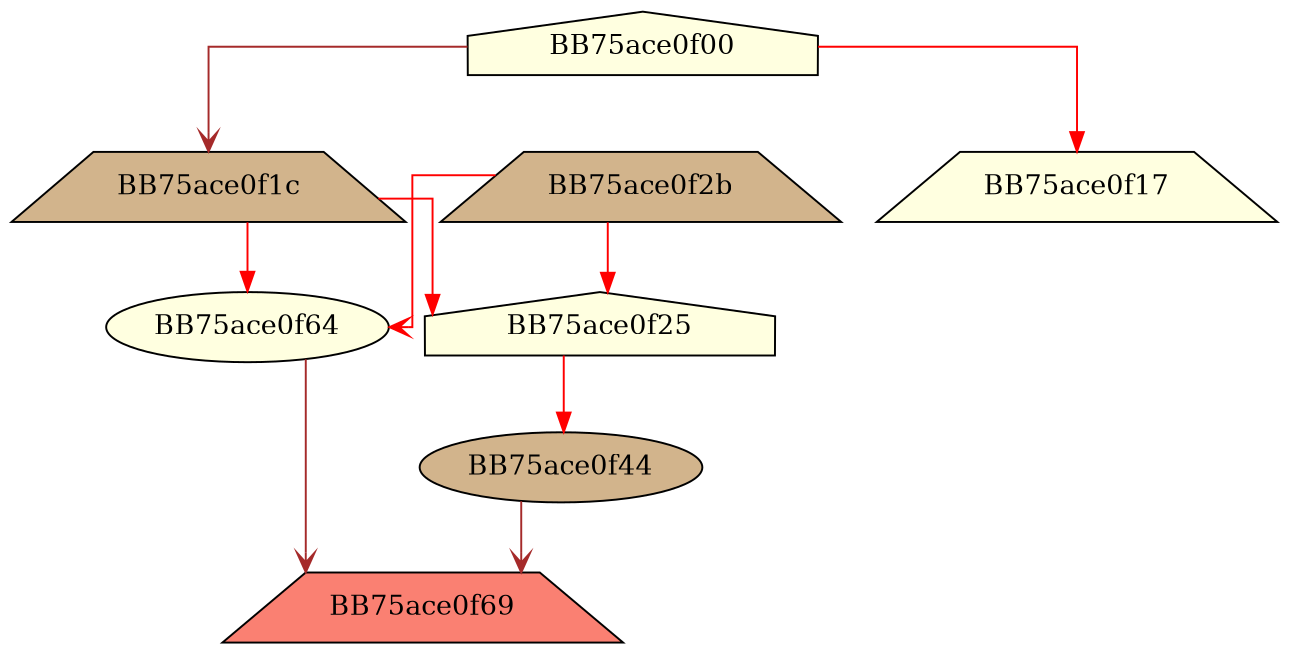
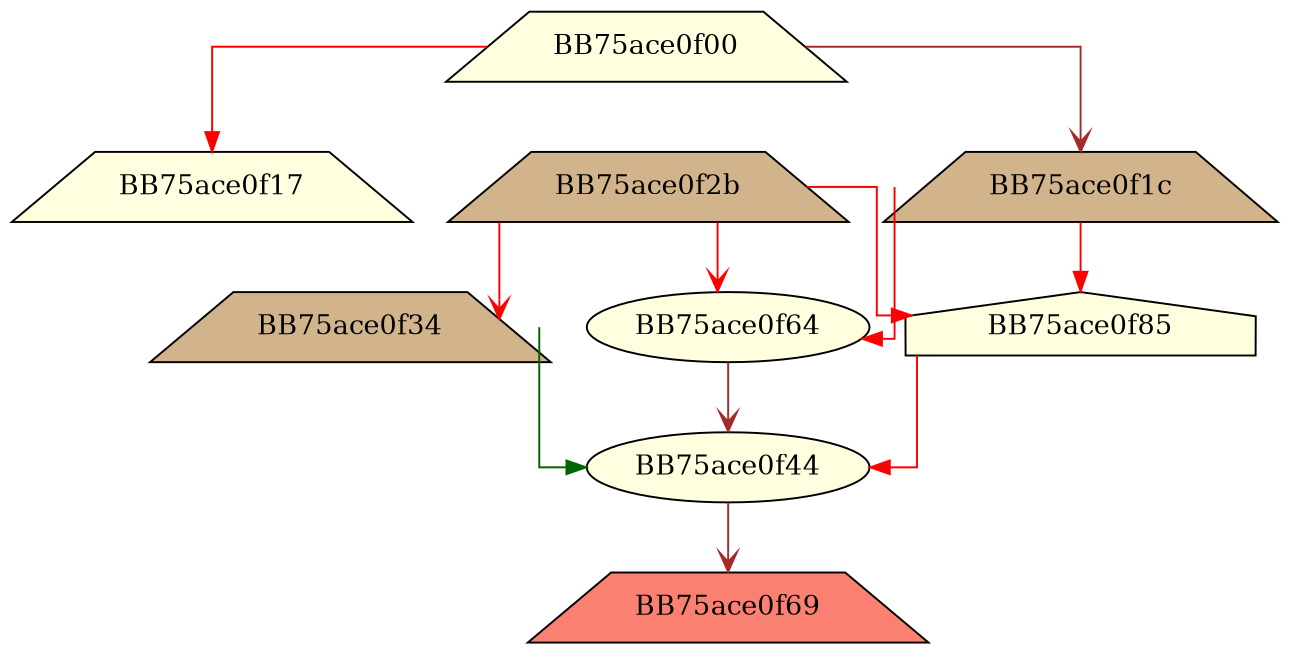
(643, 47) -> (646, 47)
none -> (350, 327)
(600, 327) -> (1081, 327)
(306, 456) -> (728, 387)
(561, 467) -> (728, 467)
